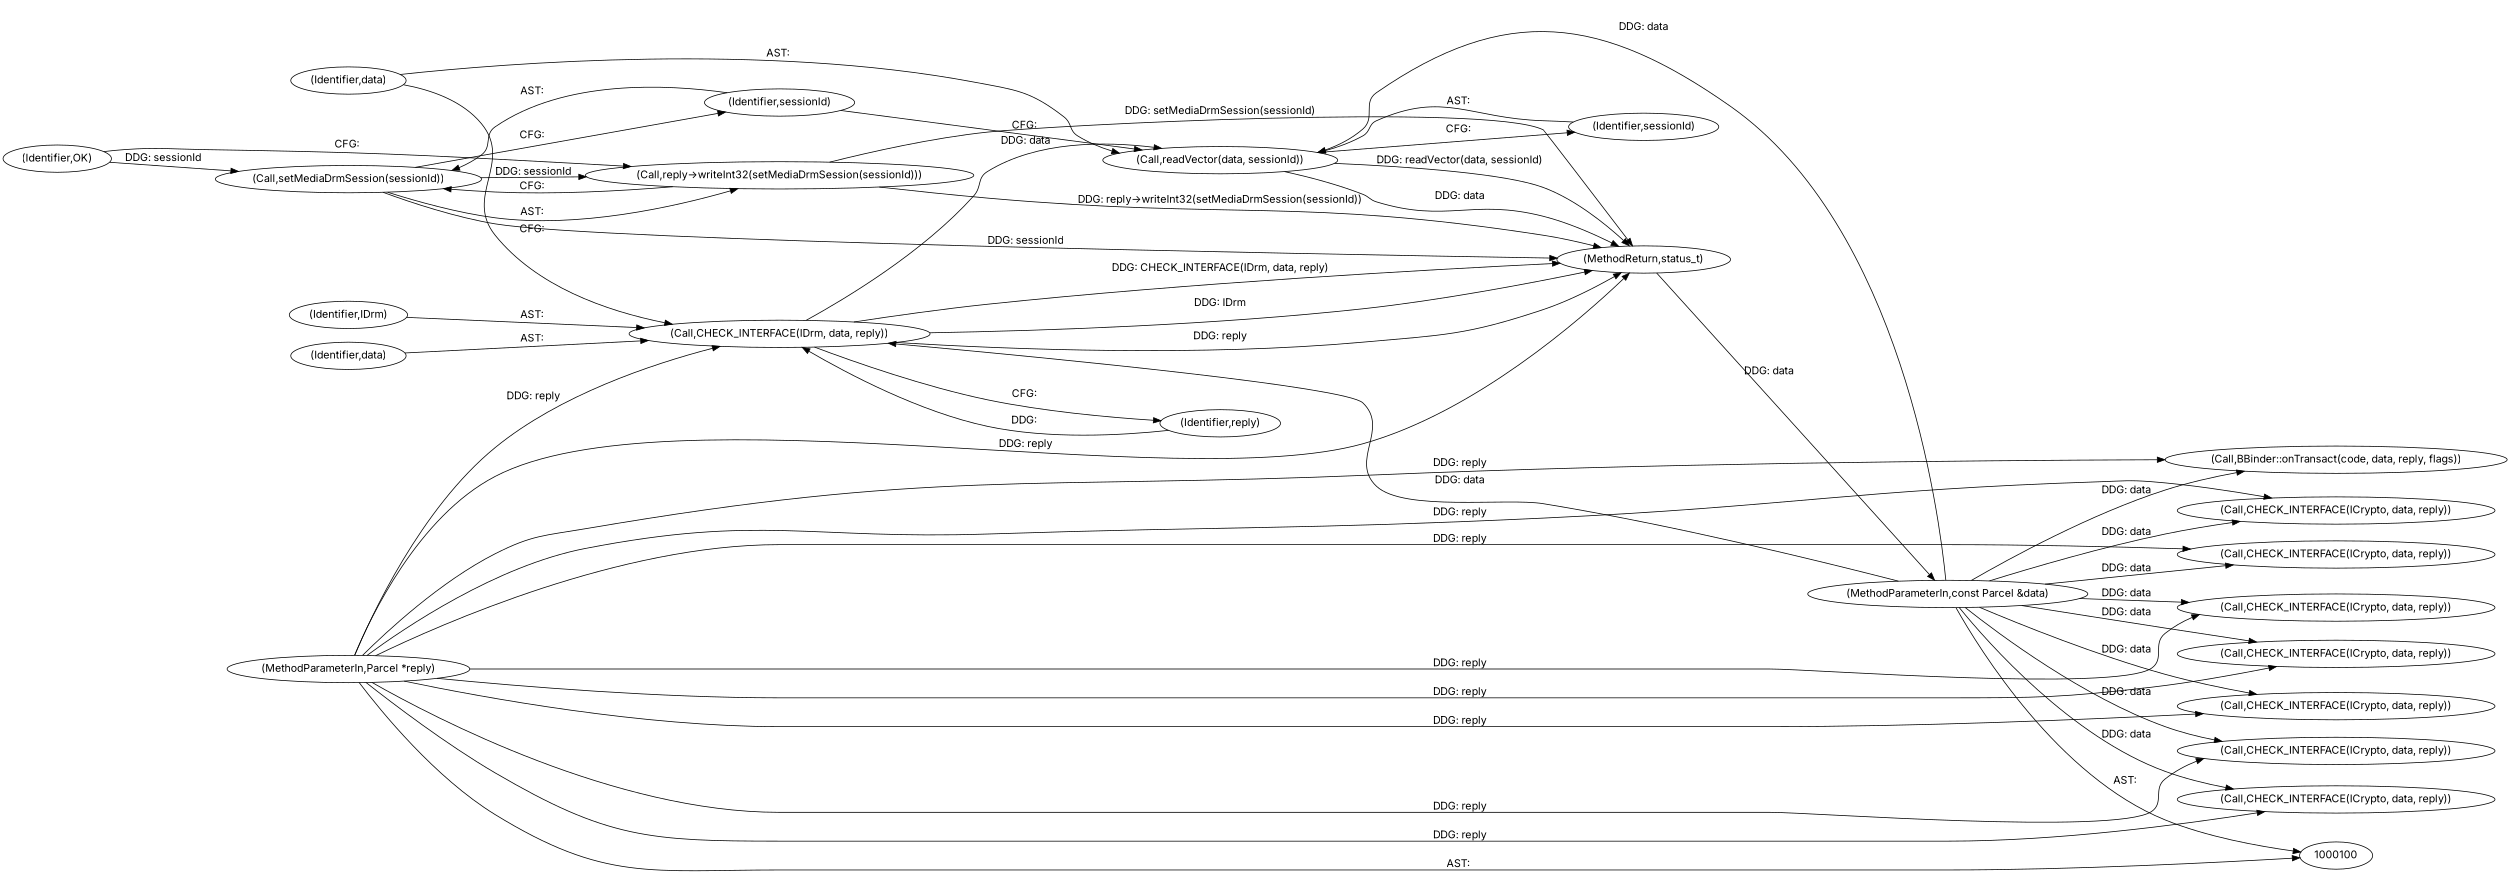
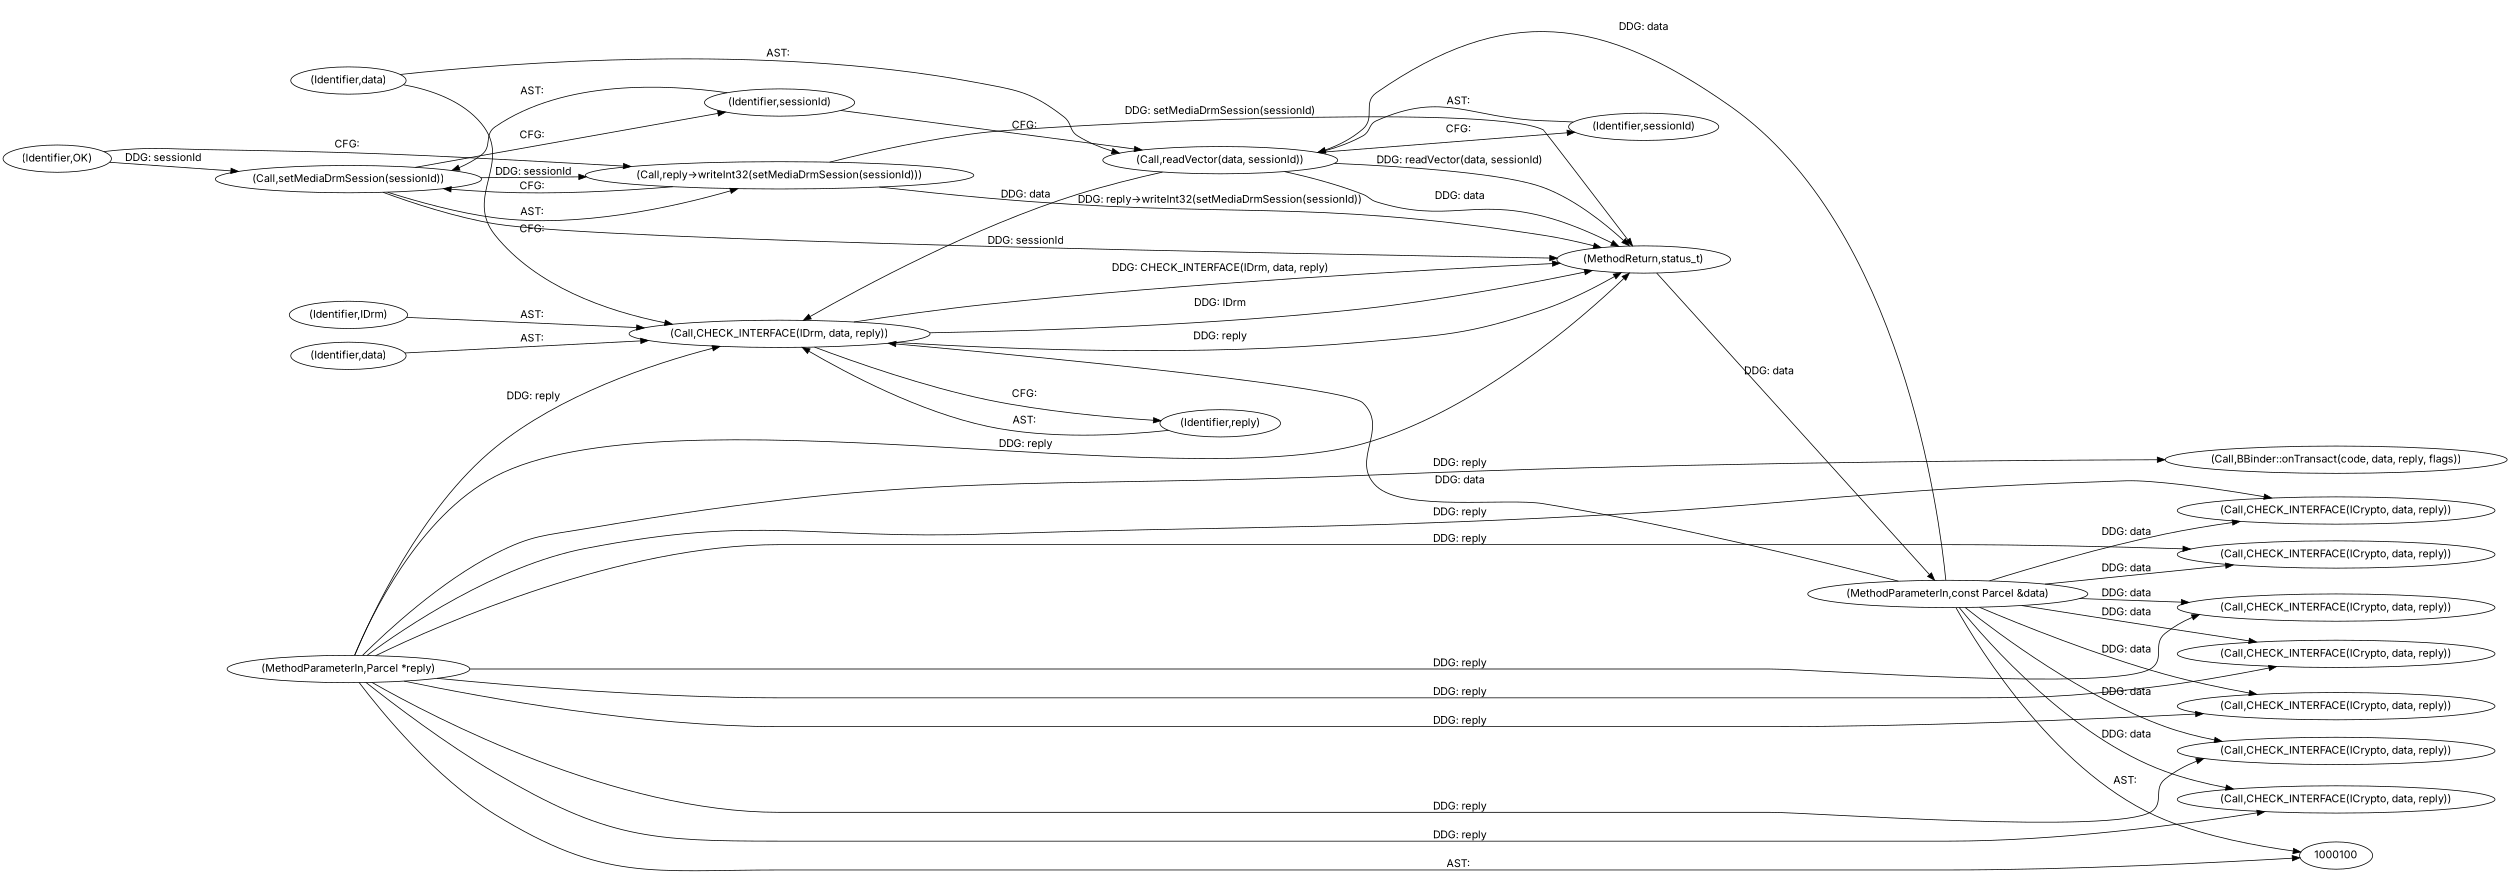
(963, 207) -> (981, 231)
(1026, 421) -> (1026, 421)
(2100, 515) -> none
